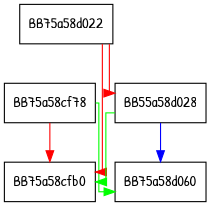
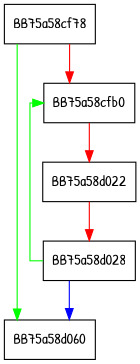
(102, 96) -> (89, 137)
(161, 103) -> (89, 261)
